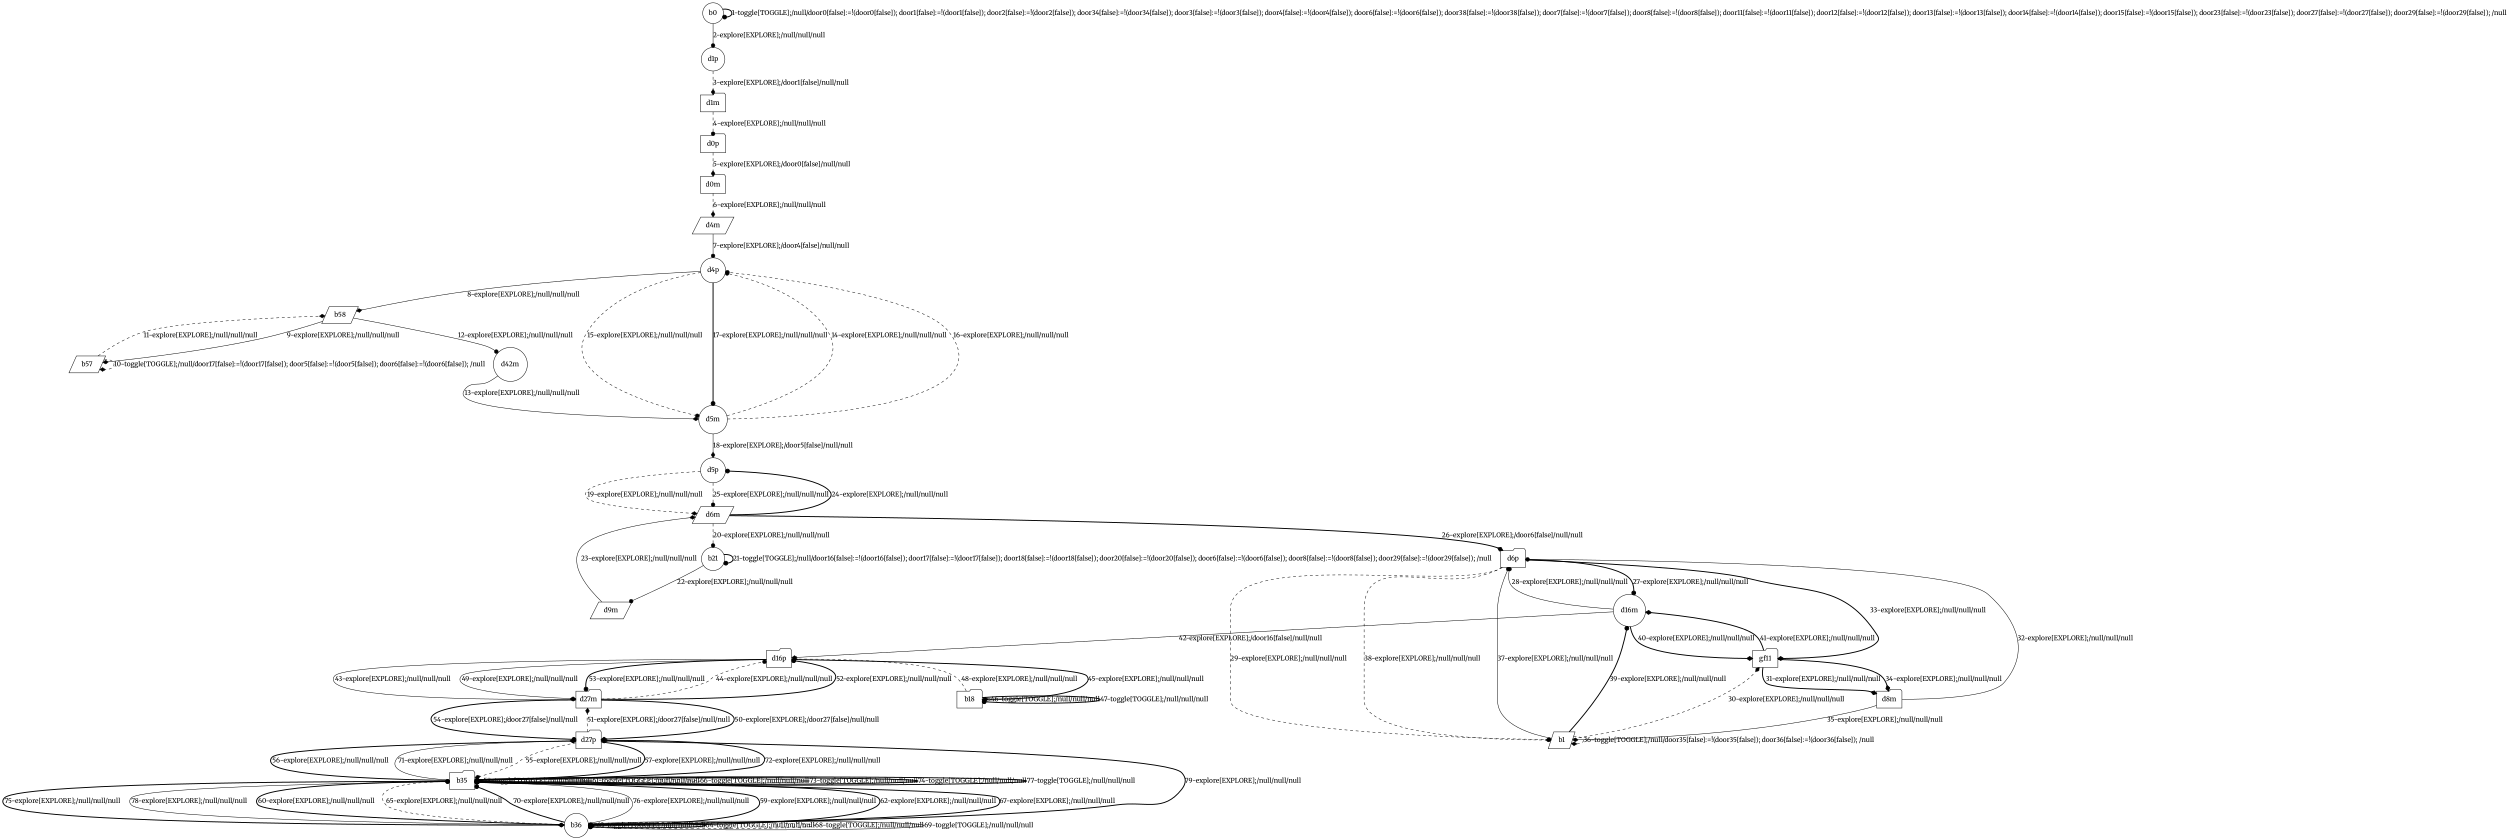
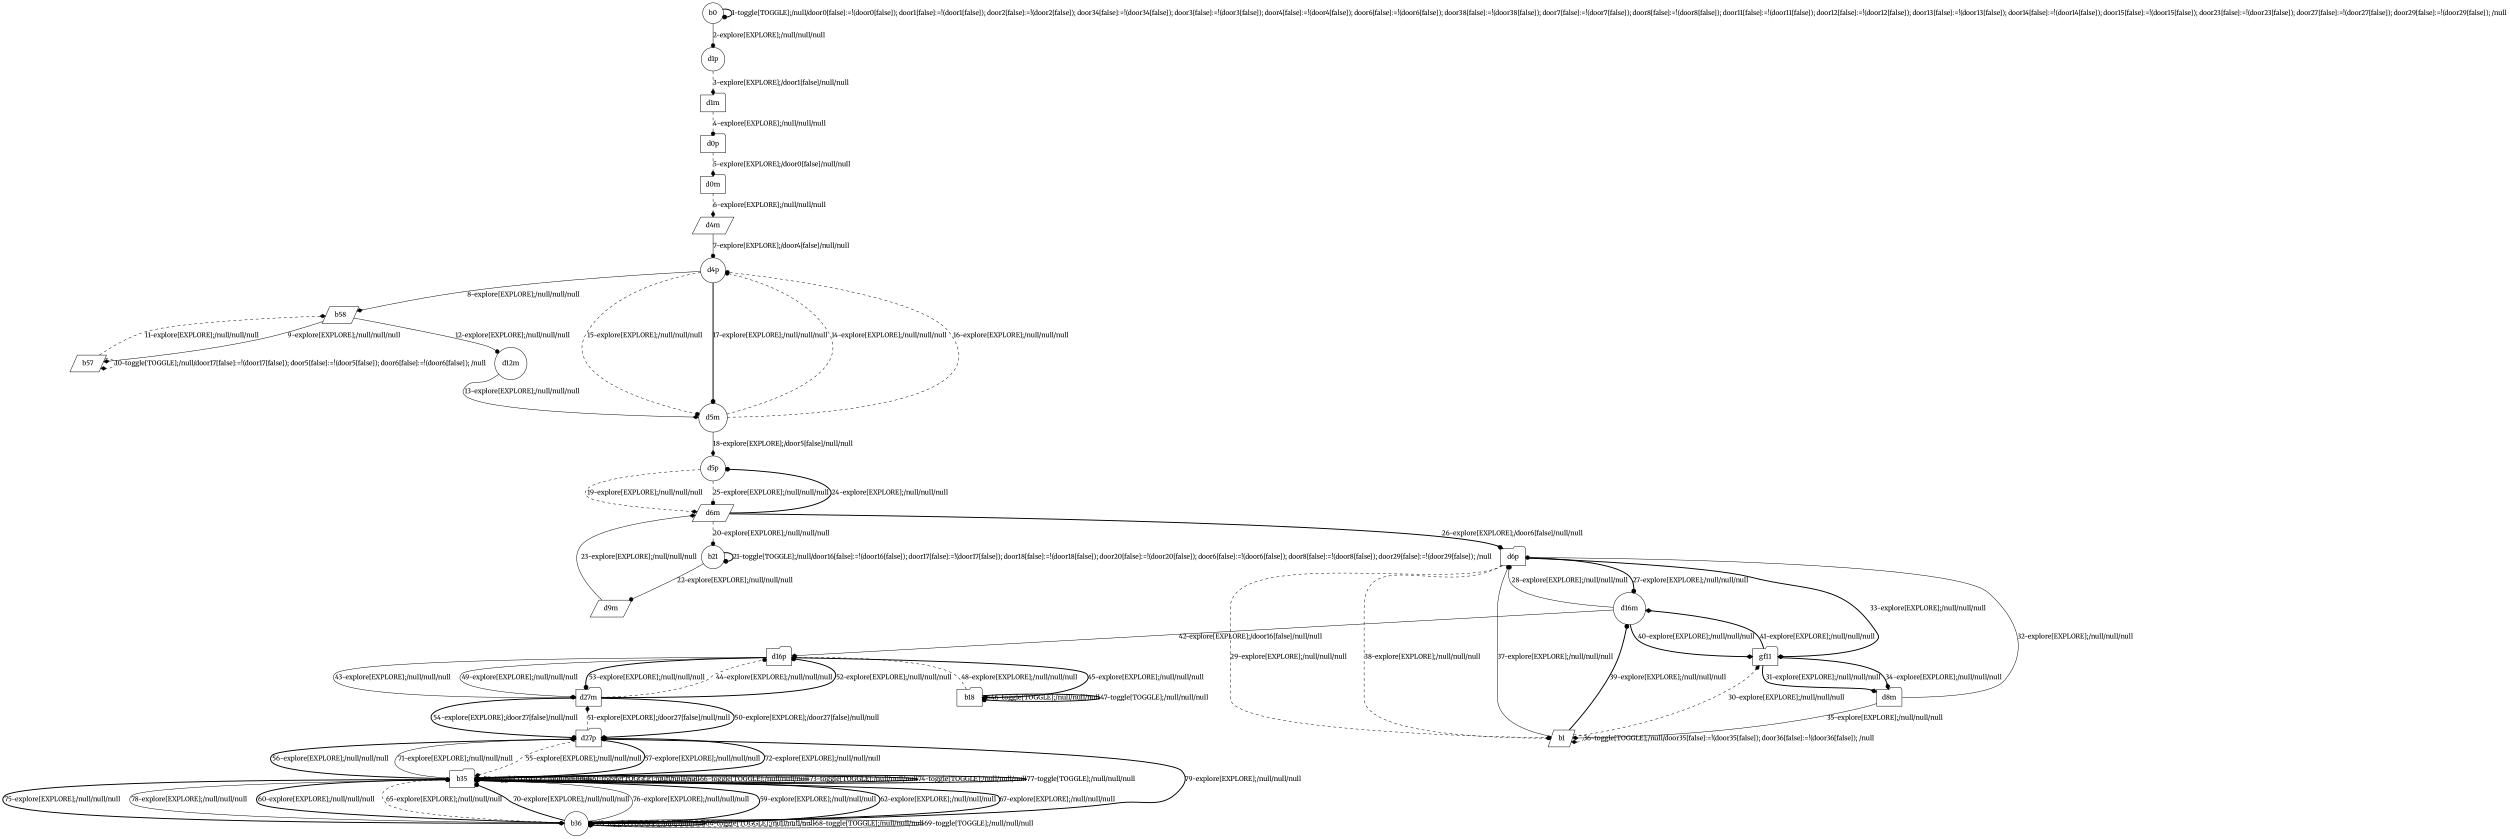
(510, 364) -> (511, 364)
